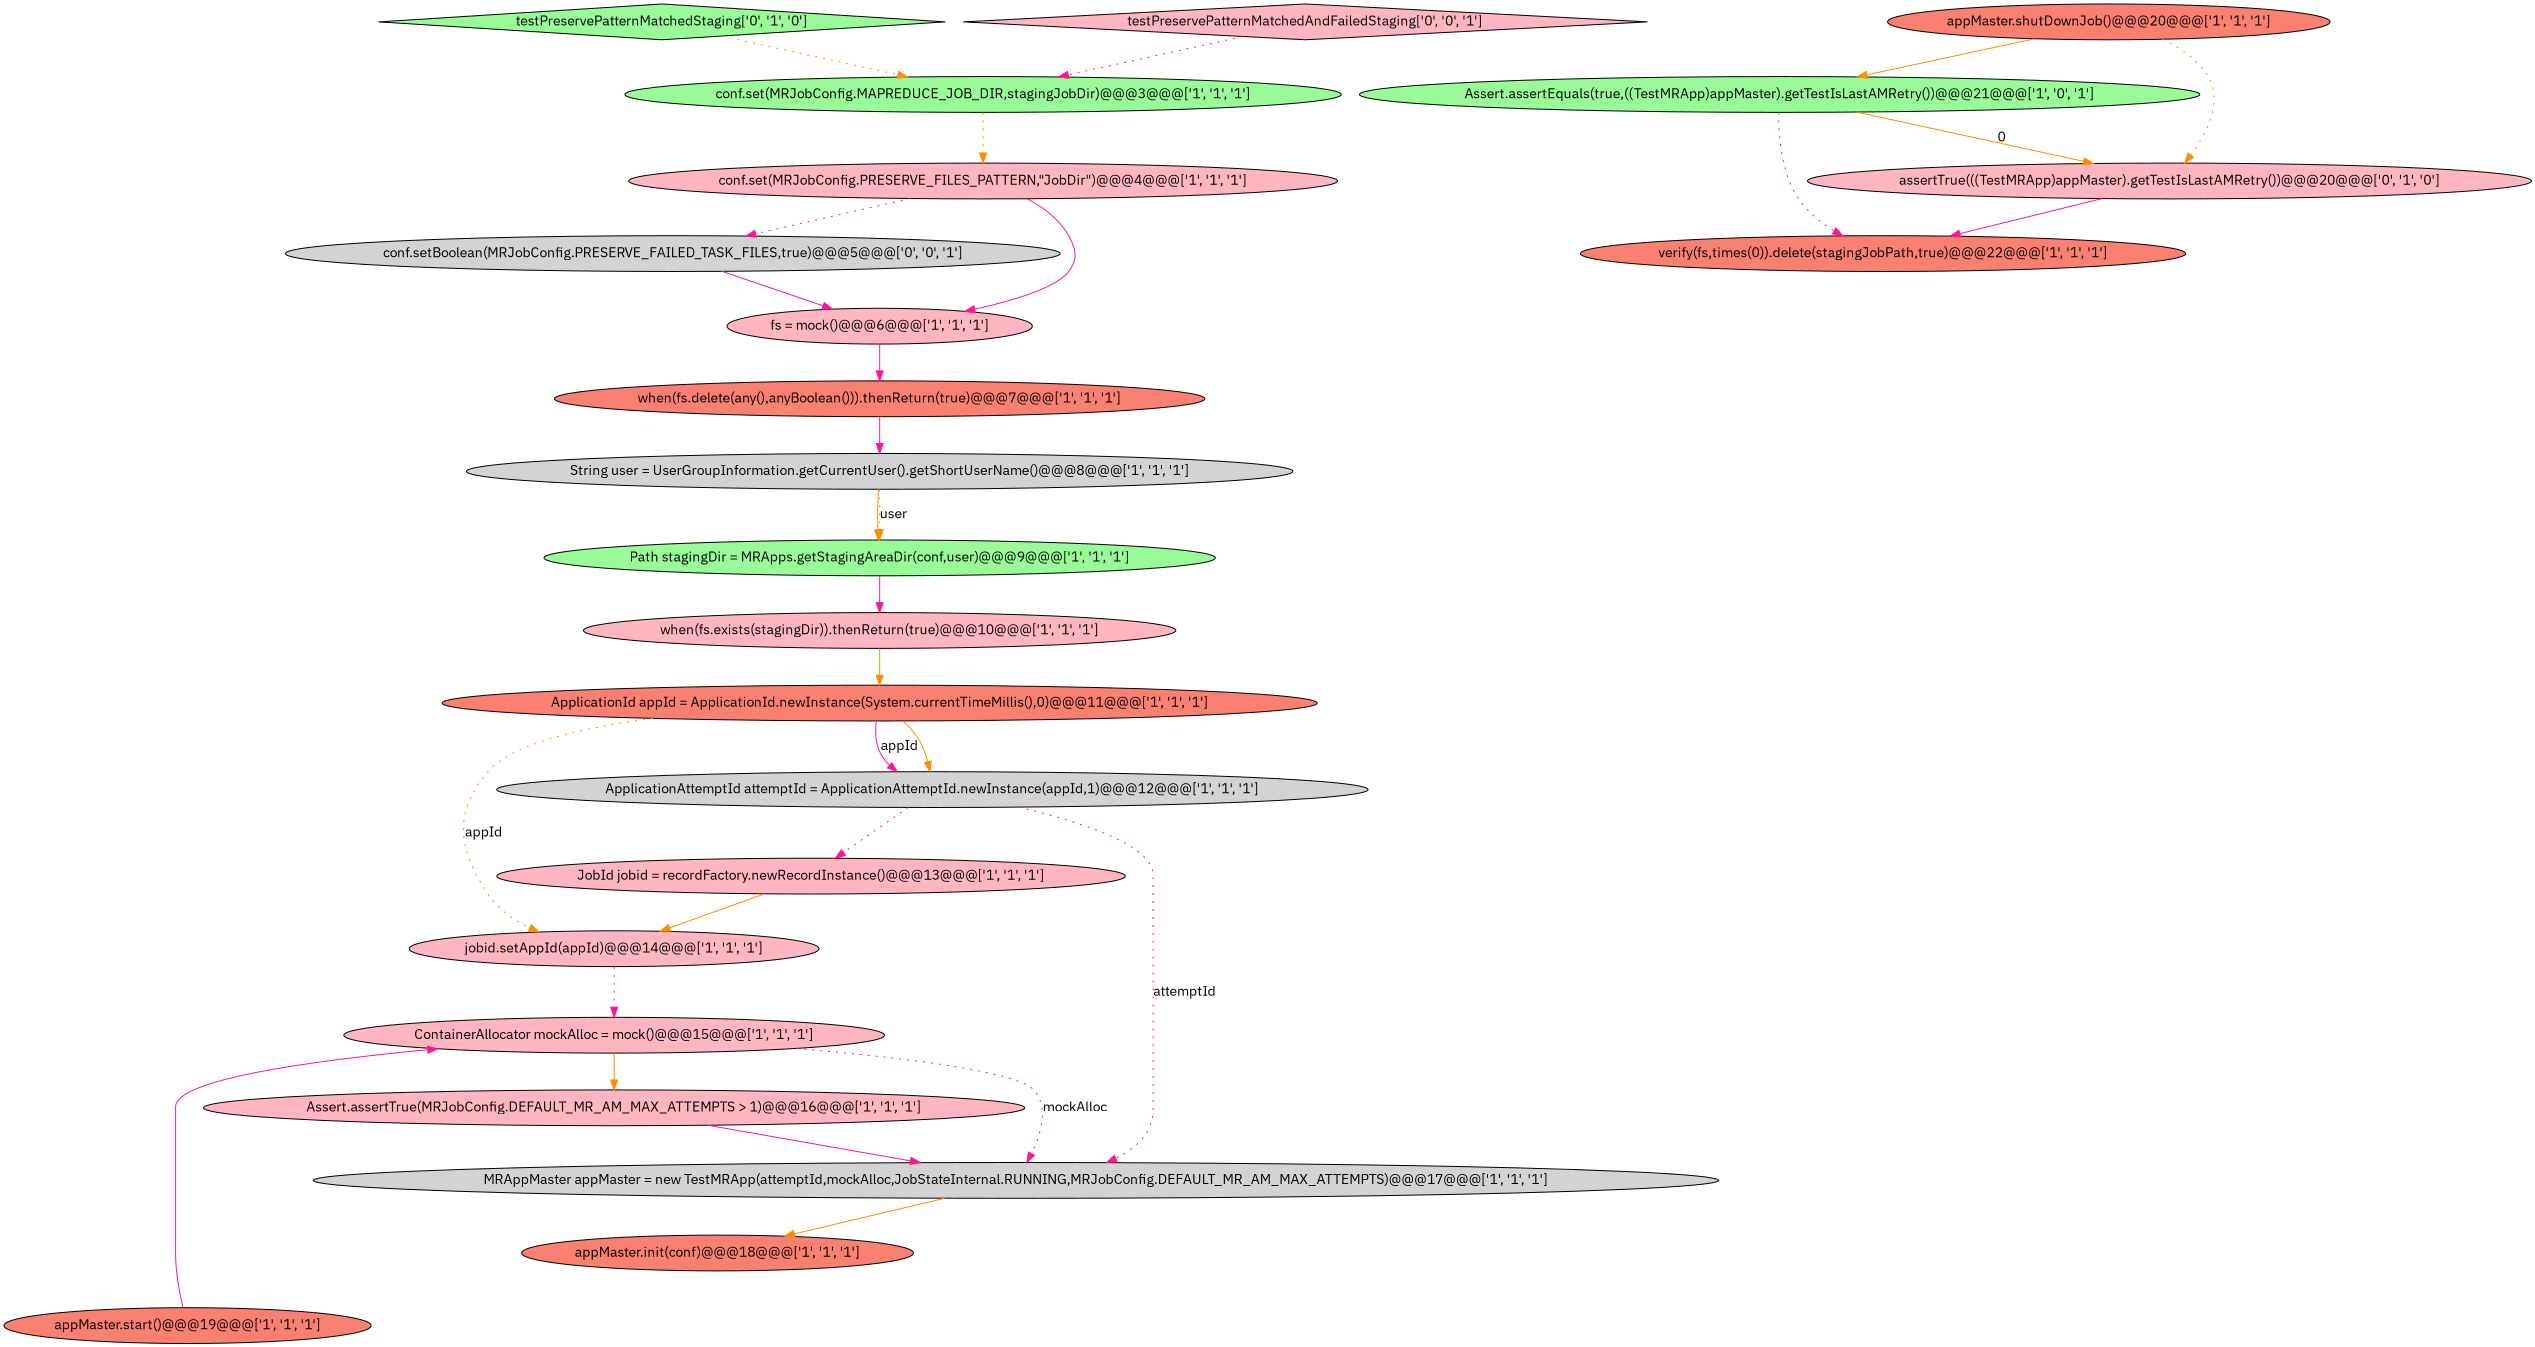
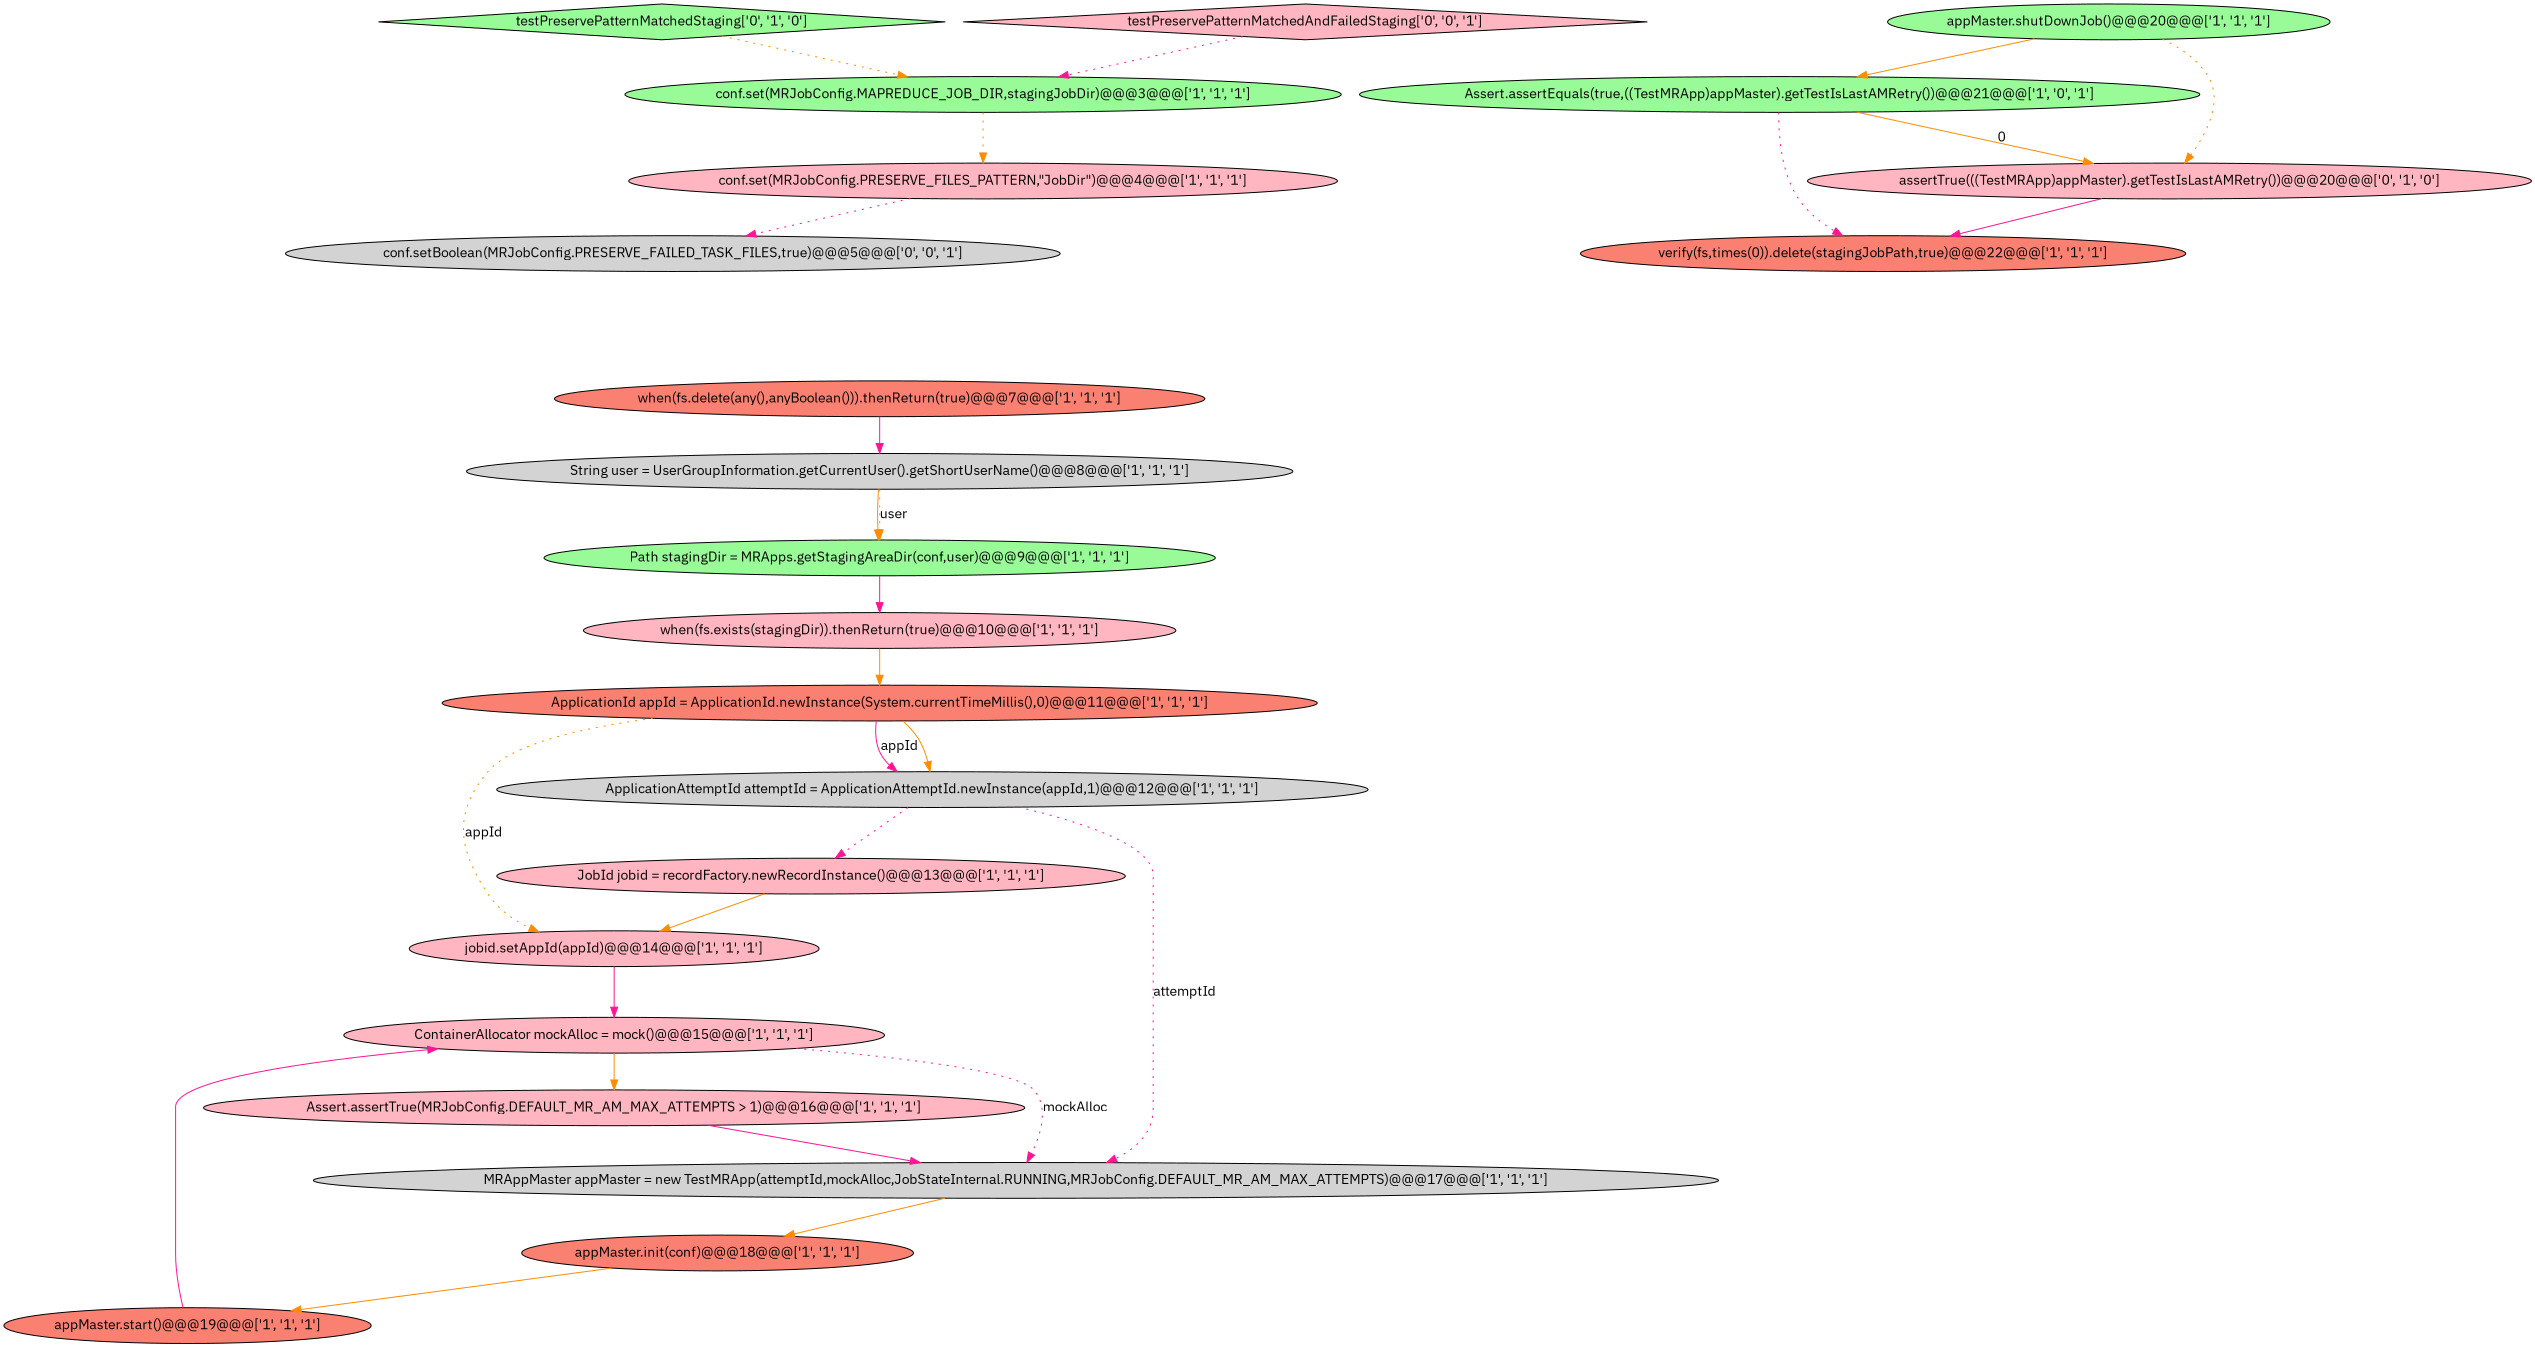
(2109, 22) -> (2109, 22)
(880, 326) -> none
(614, 987) -> (614, 987)
none -> (456, 1289)
